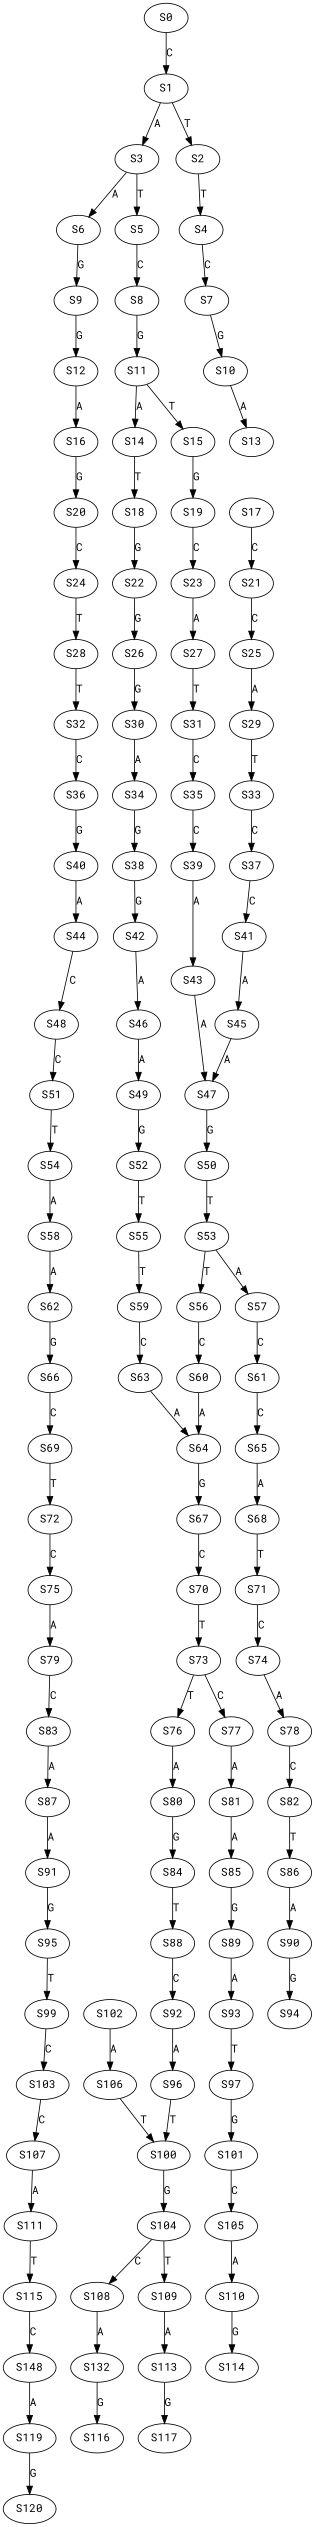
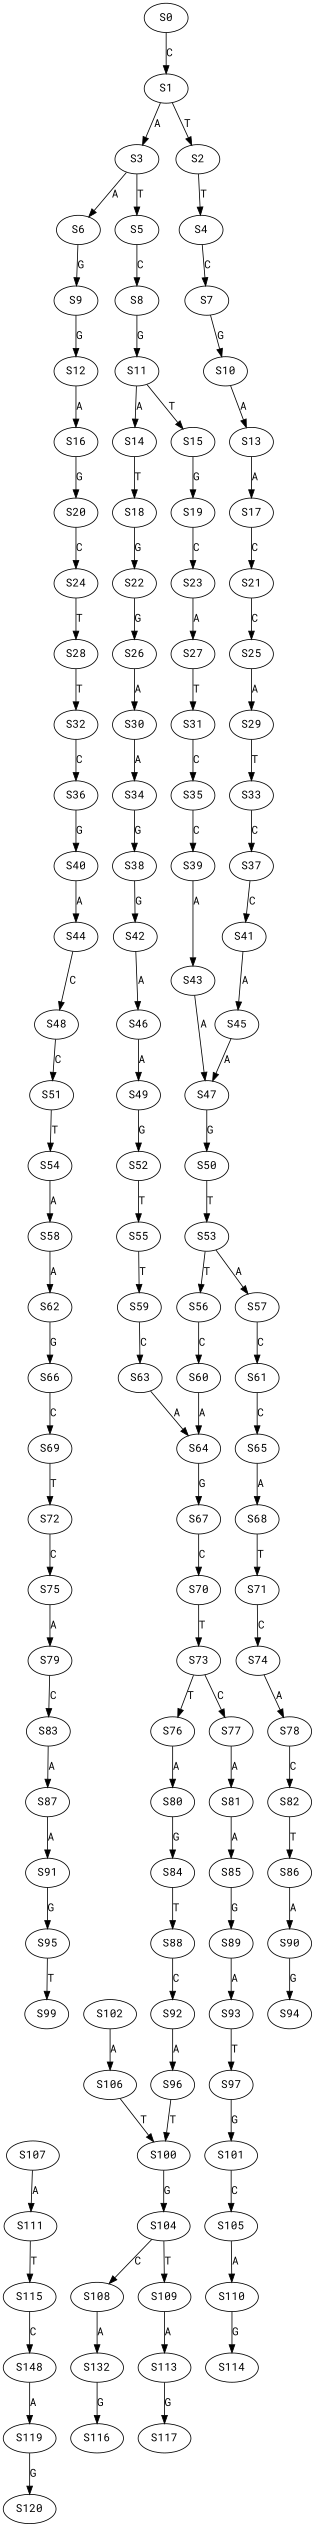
none -> (251, 473)
(138, 689) -> (138, 689)
(43, 2085) -> none
